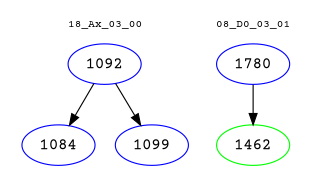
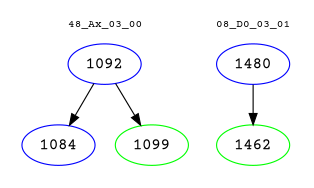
(106, 24) -> (106, 24)
(253, 64) -> (253, 64)
(152, 145) -> (152, 145)
